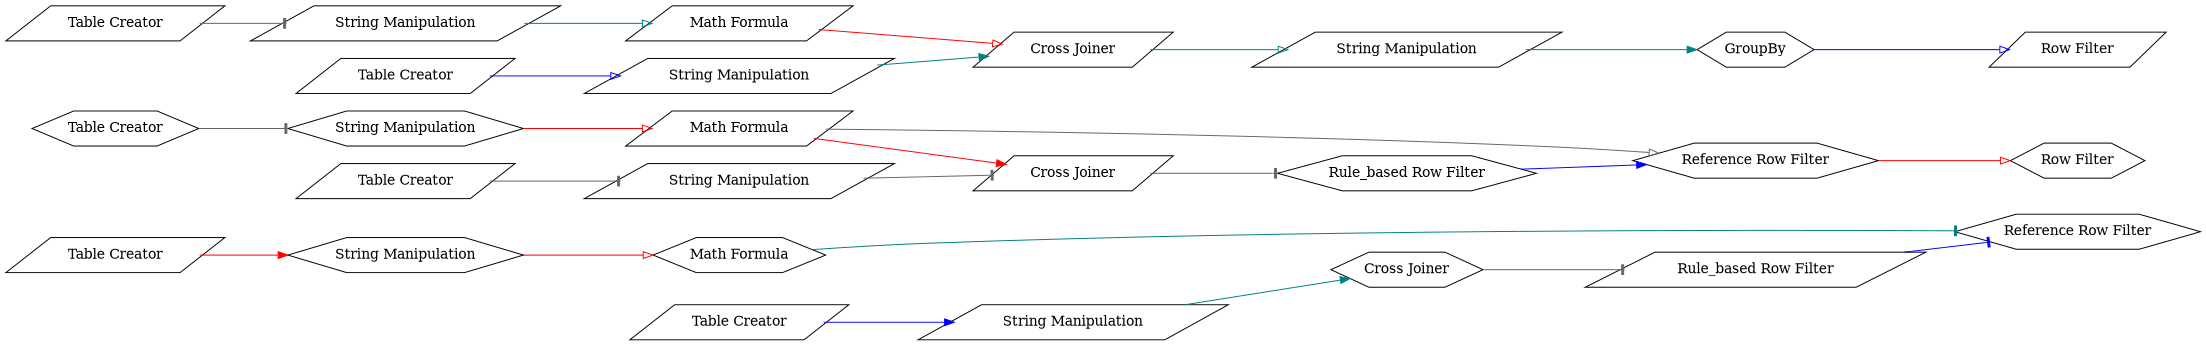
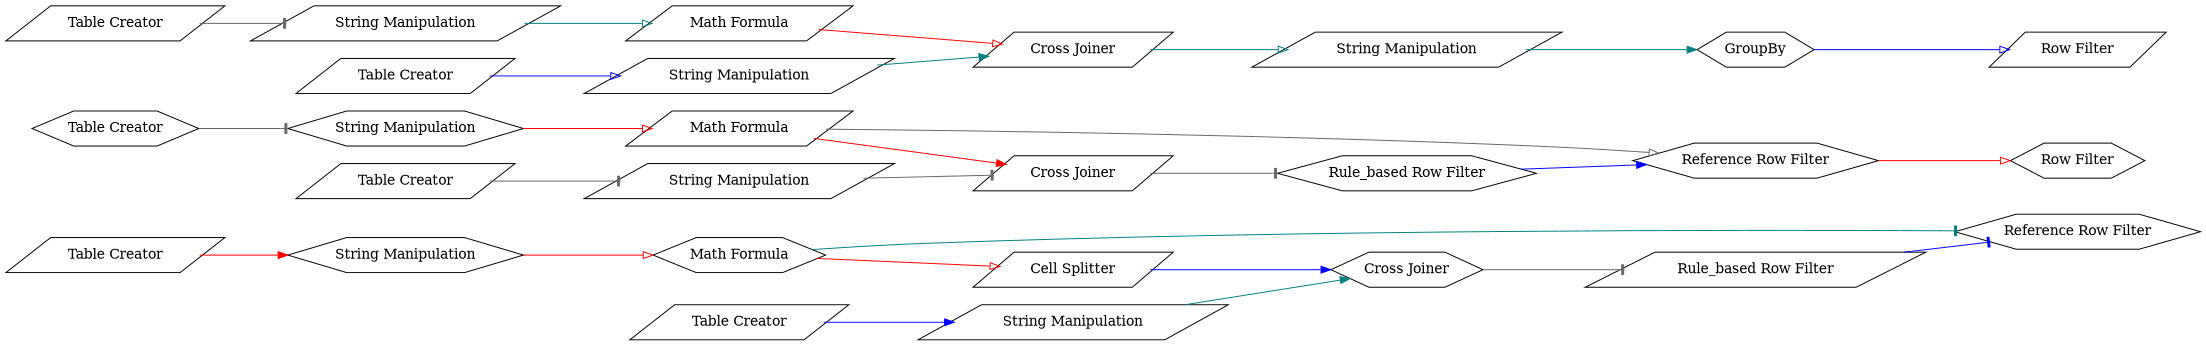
none -> (1073, 270)
